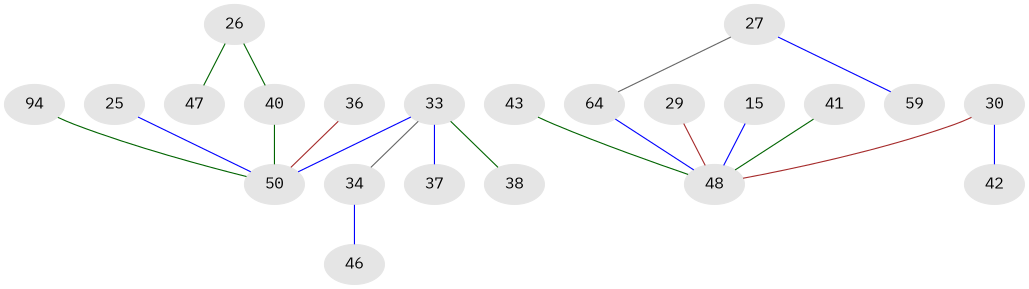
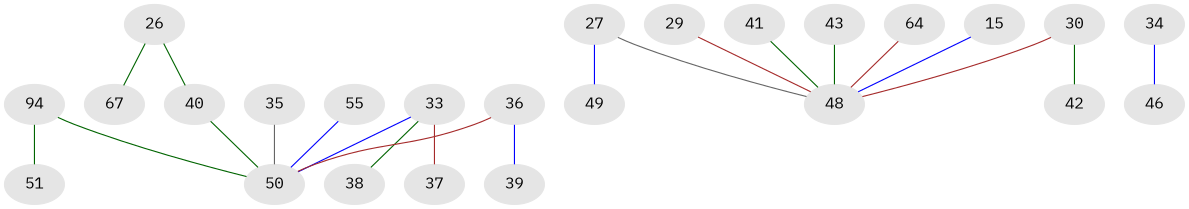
(674, 64) -> (711, 70)
(114, 104) -> (354, 104)
(194, 104) -> (114, 104)
none -> (274, 104)
(914, 104) -> (594, 104)
(395, 144) -> none
(434, 145) -> (434, 145)
(655, 145) -> (875, 64)
(994, 145) -> (1074, 65)
none -> (34, 184)
none -> (514, 184)
